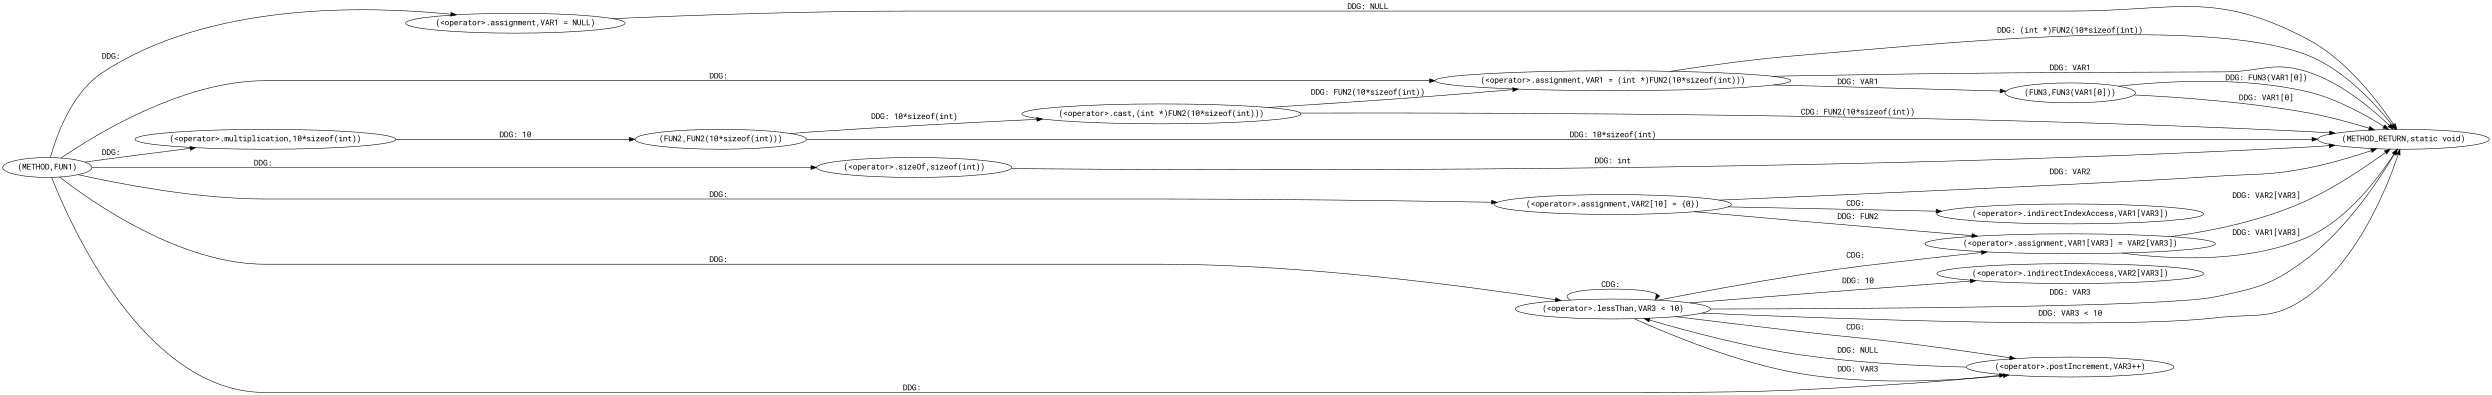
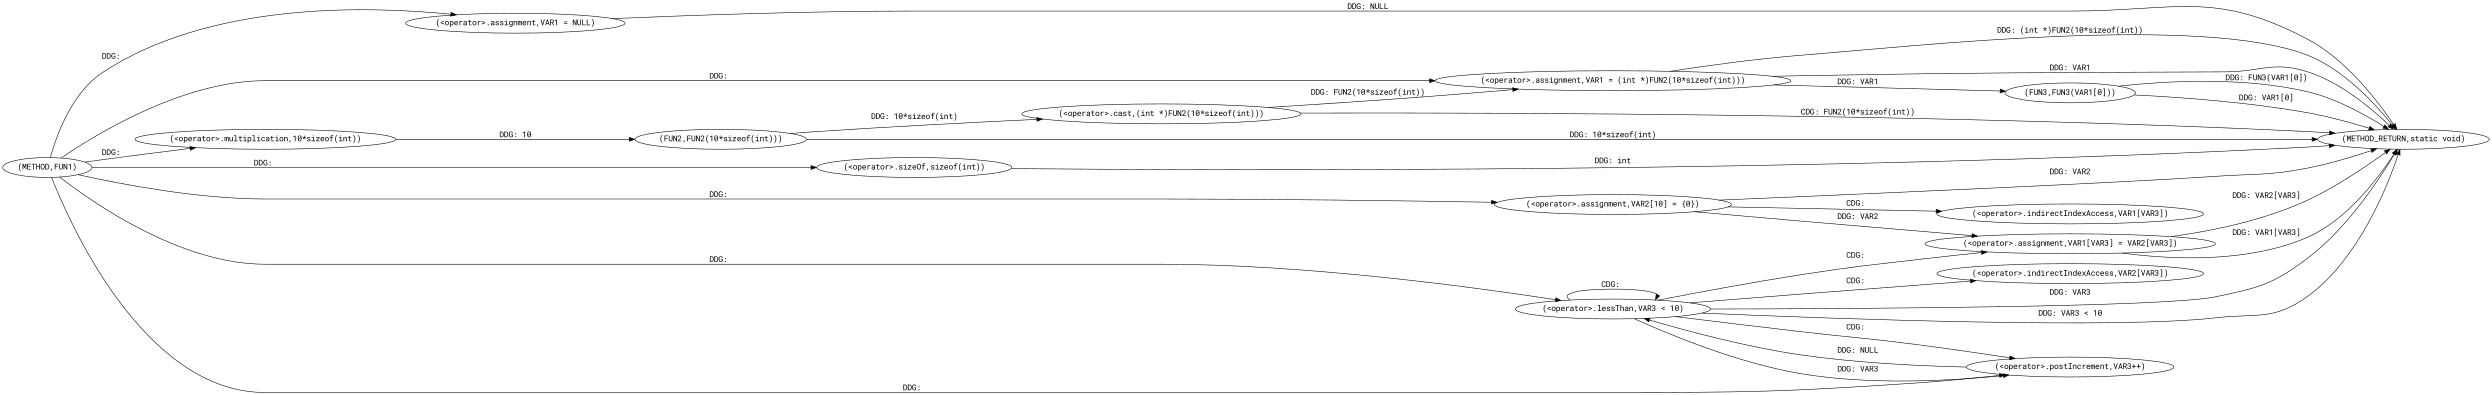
(1858, 217) -> (1858, 217)
(1858, 281) -> (1858, 281)
